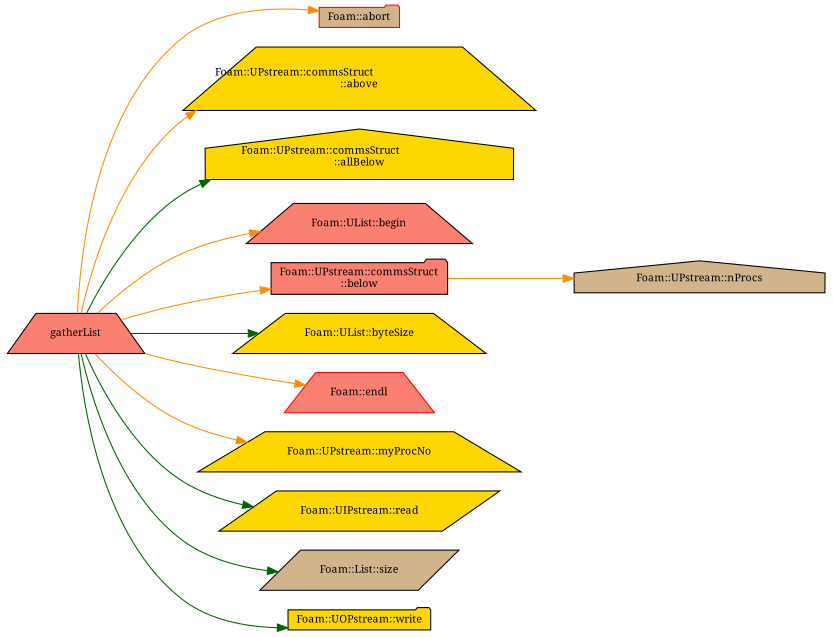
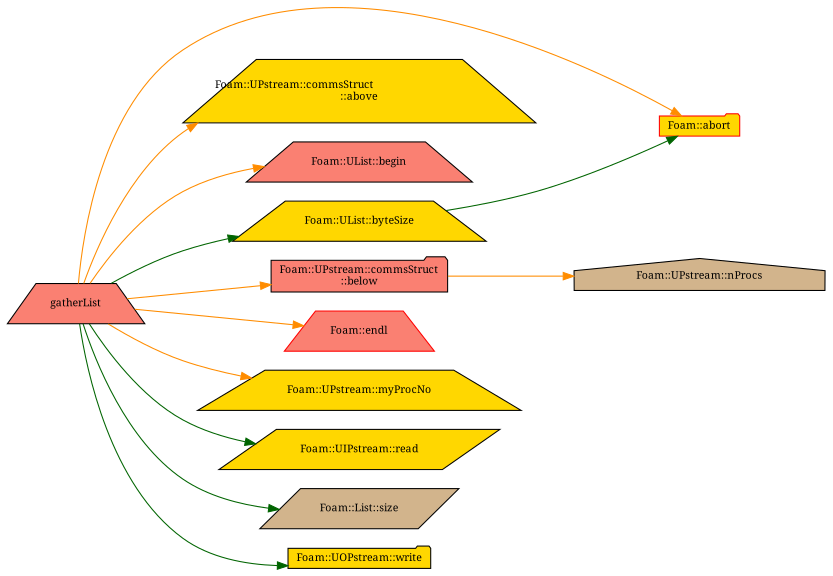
(359, 17) -> (700, 126)
(359, 157) -> none
none -> (560, 184)
